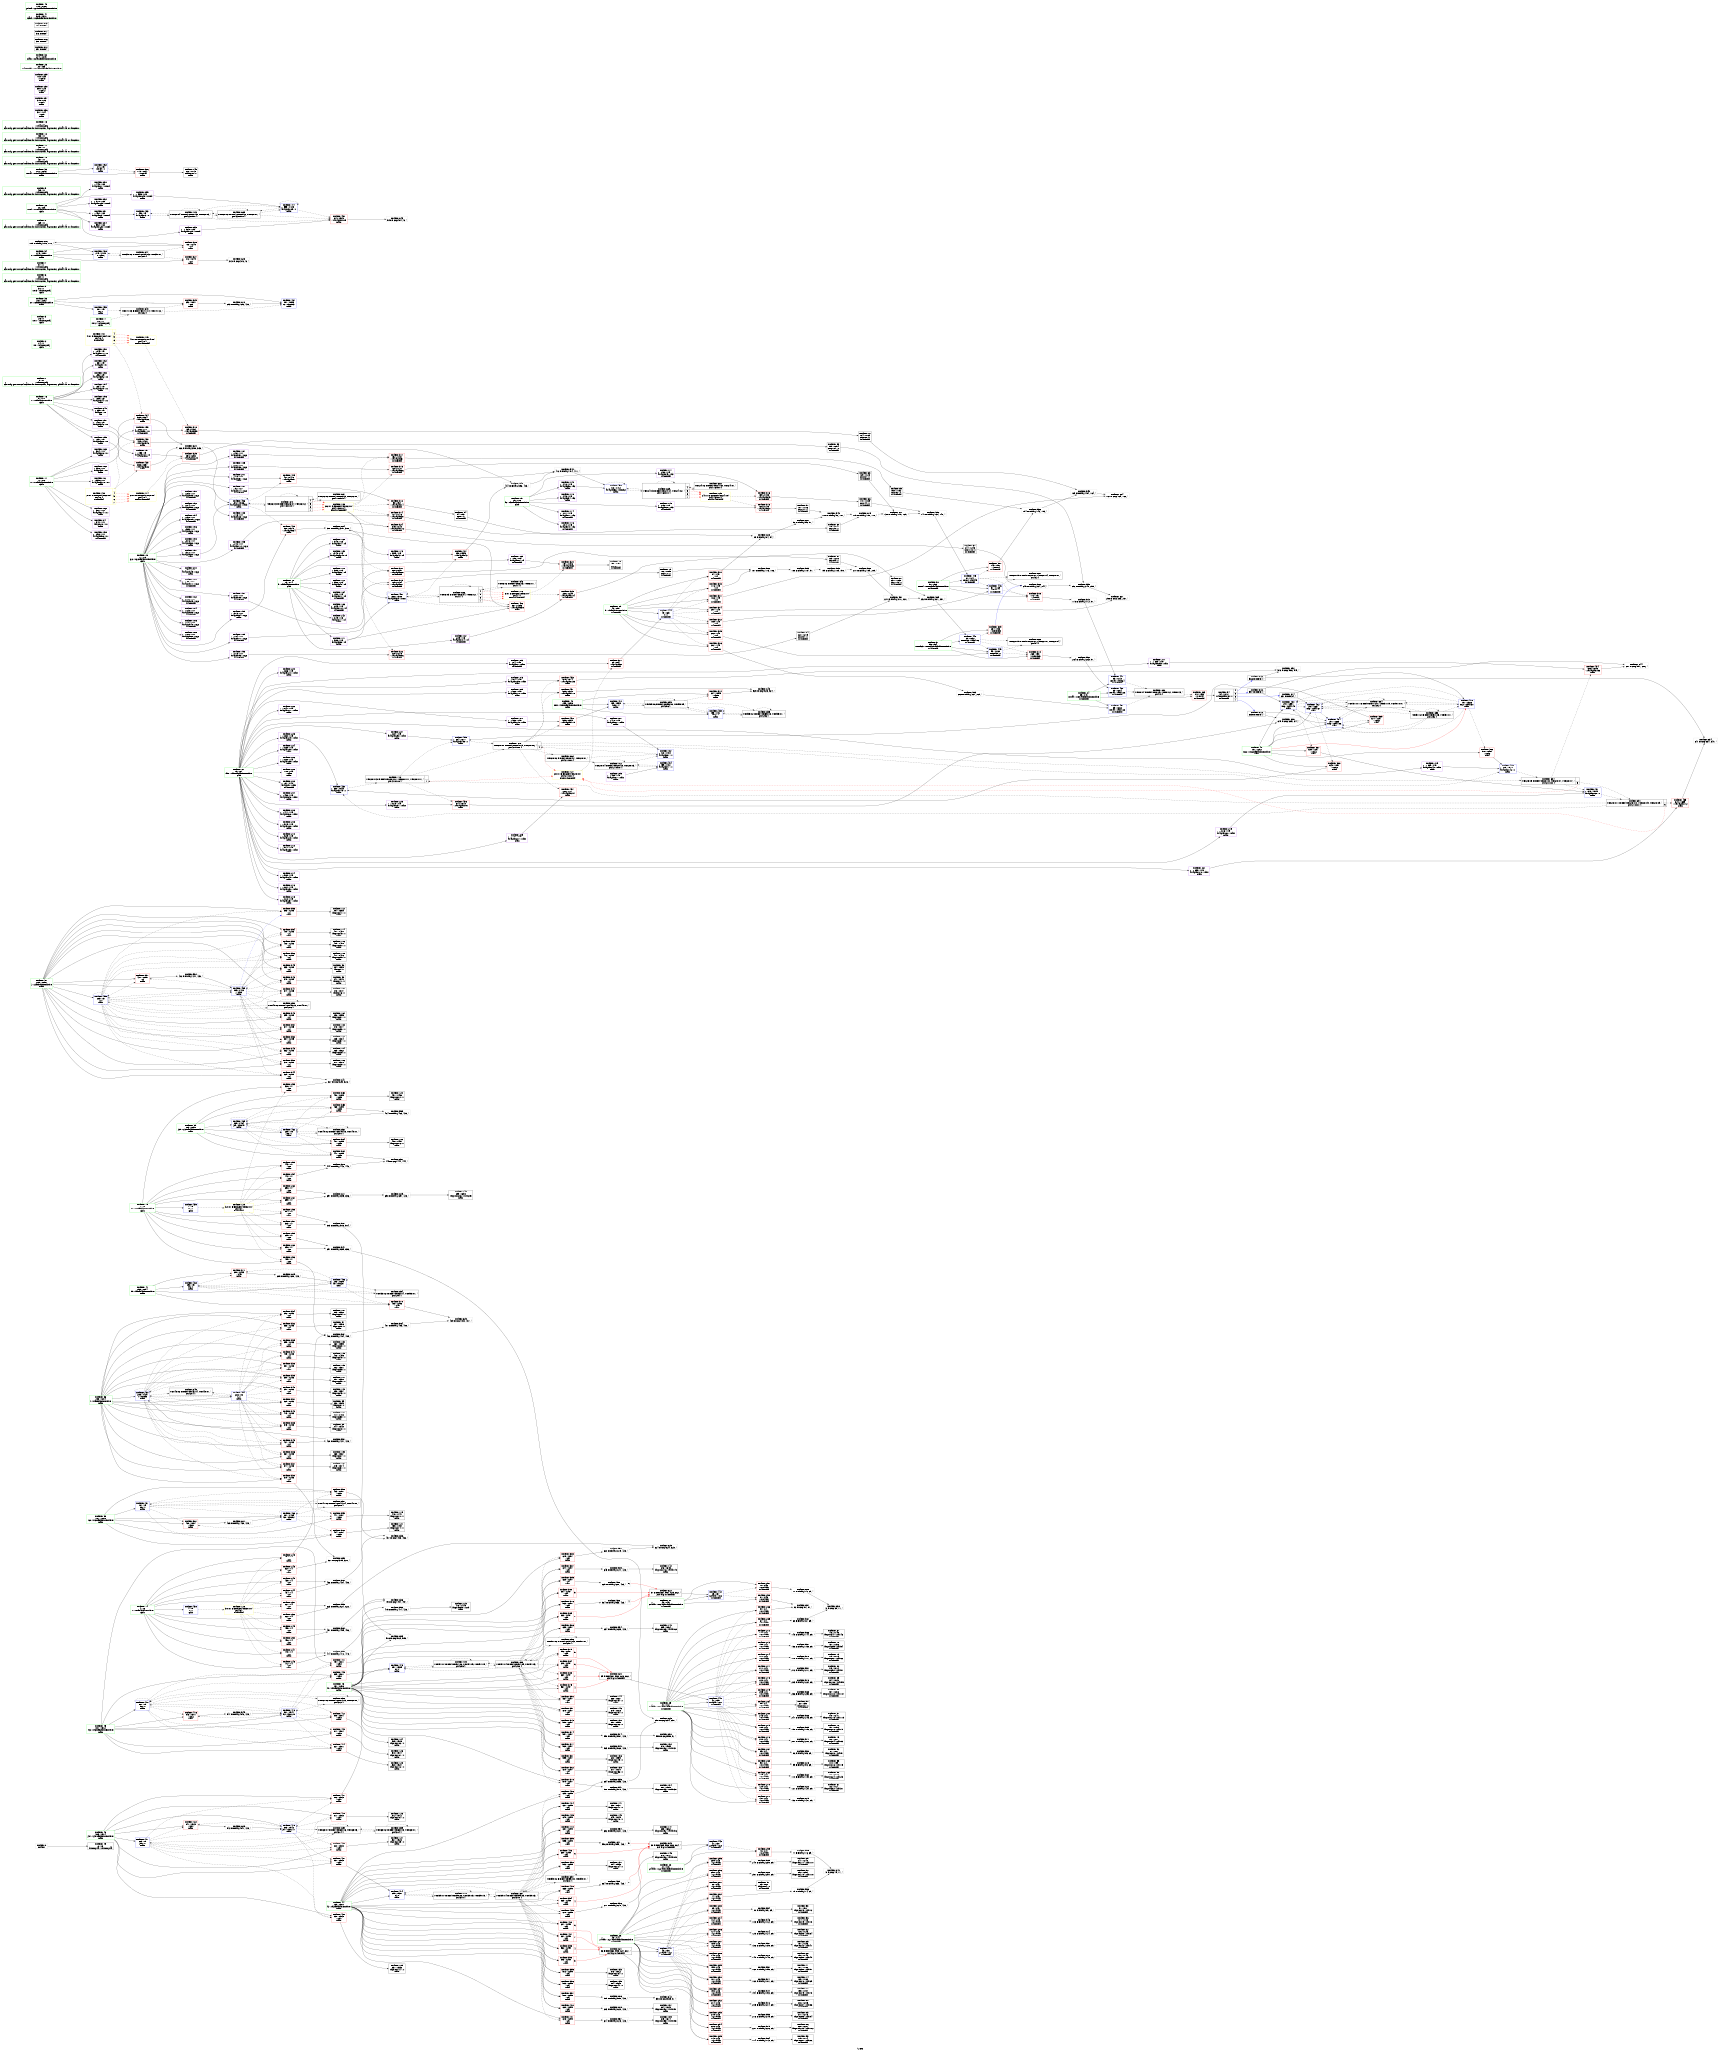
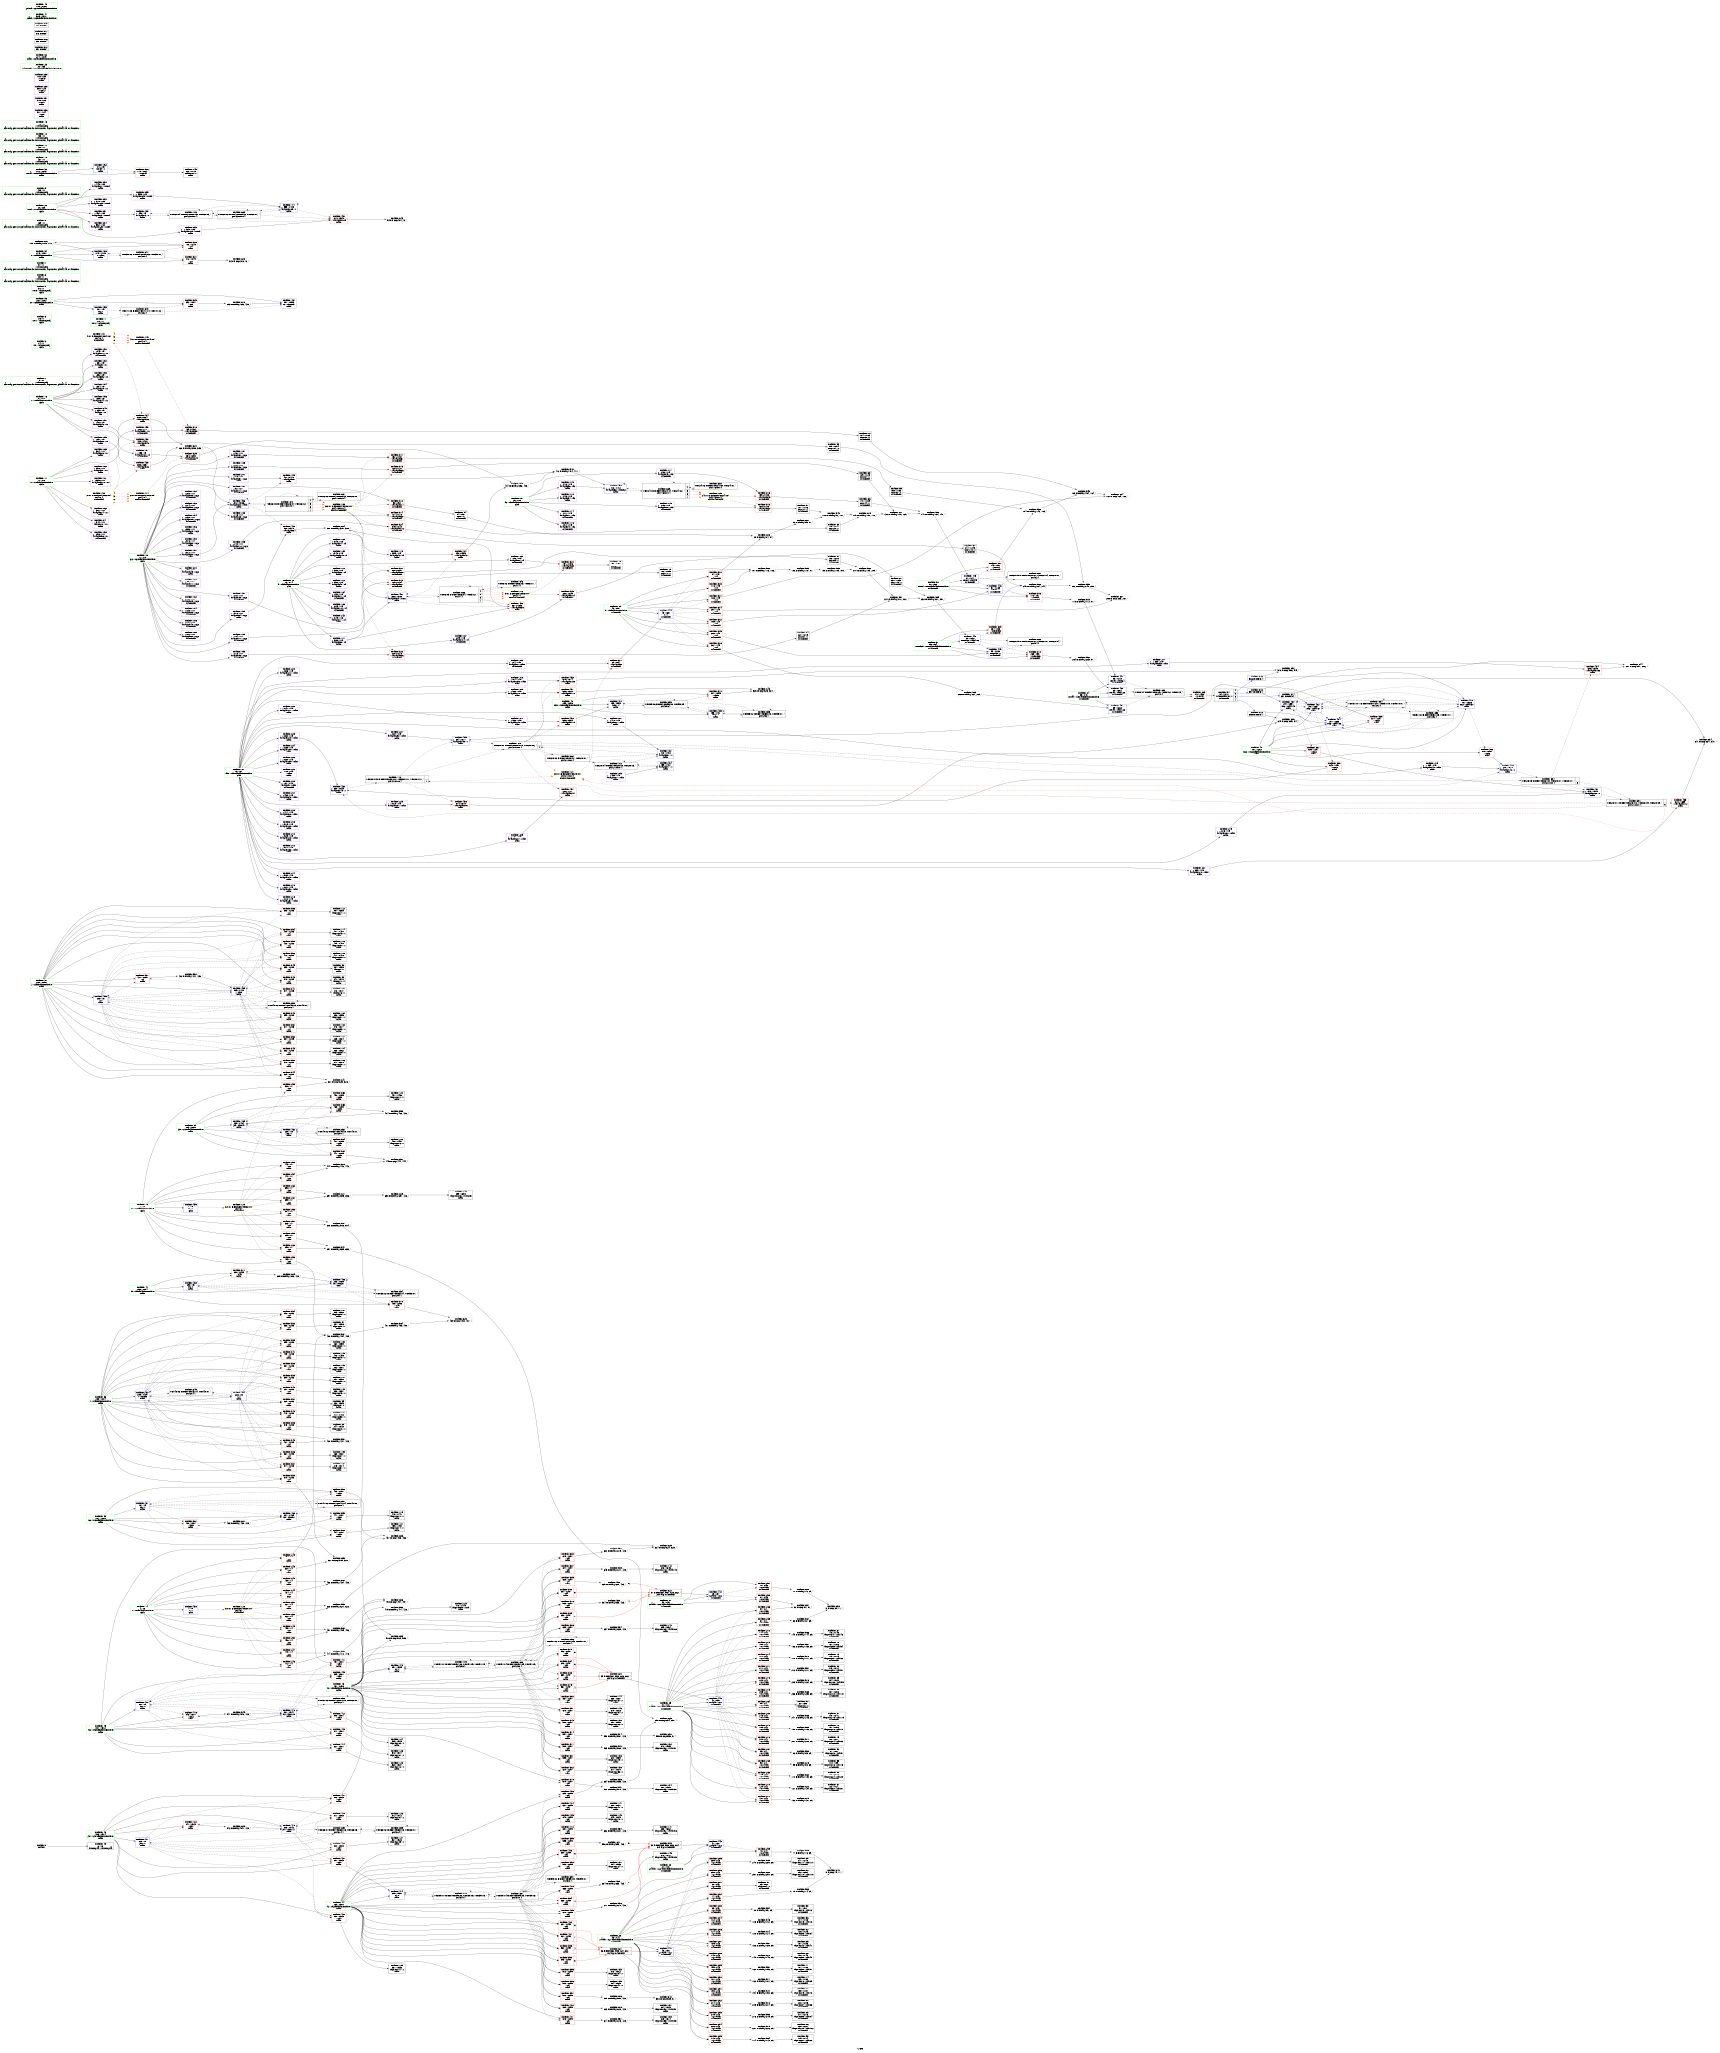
(1376, 748) -> (1376, 748)
(289, 1597) -> (289, 1597)
